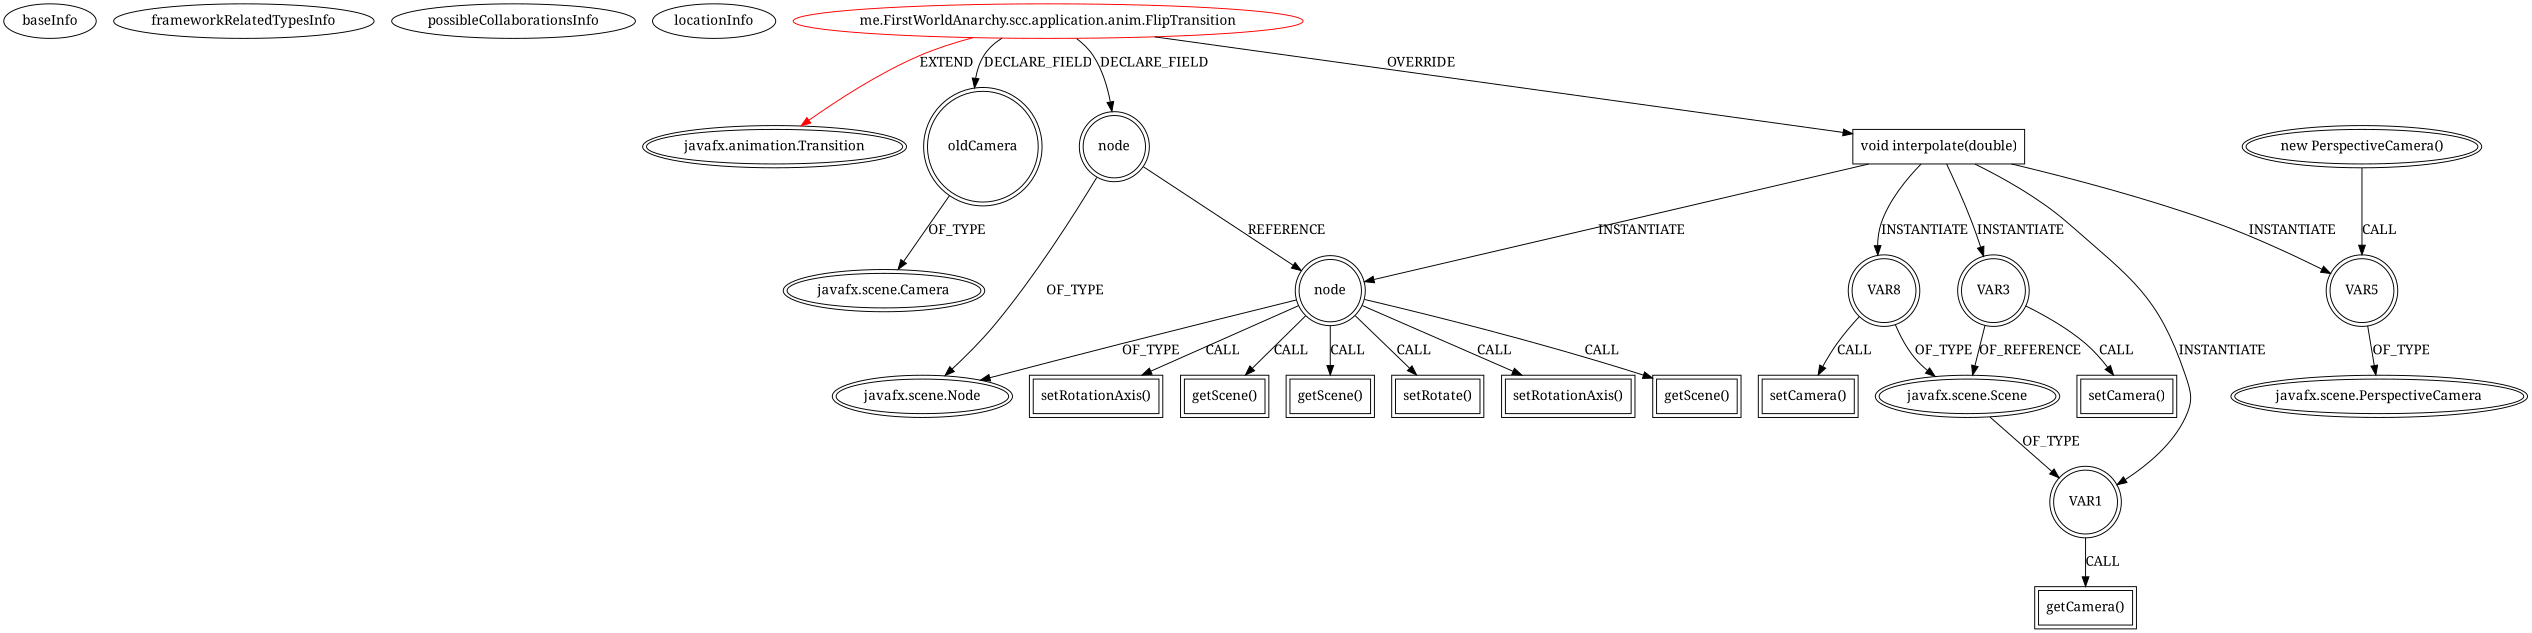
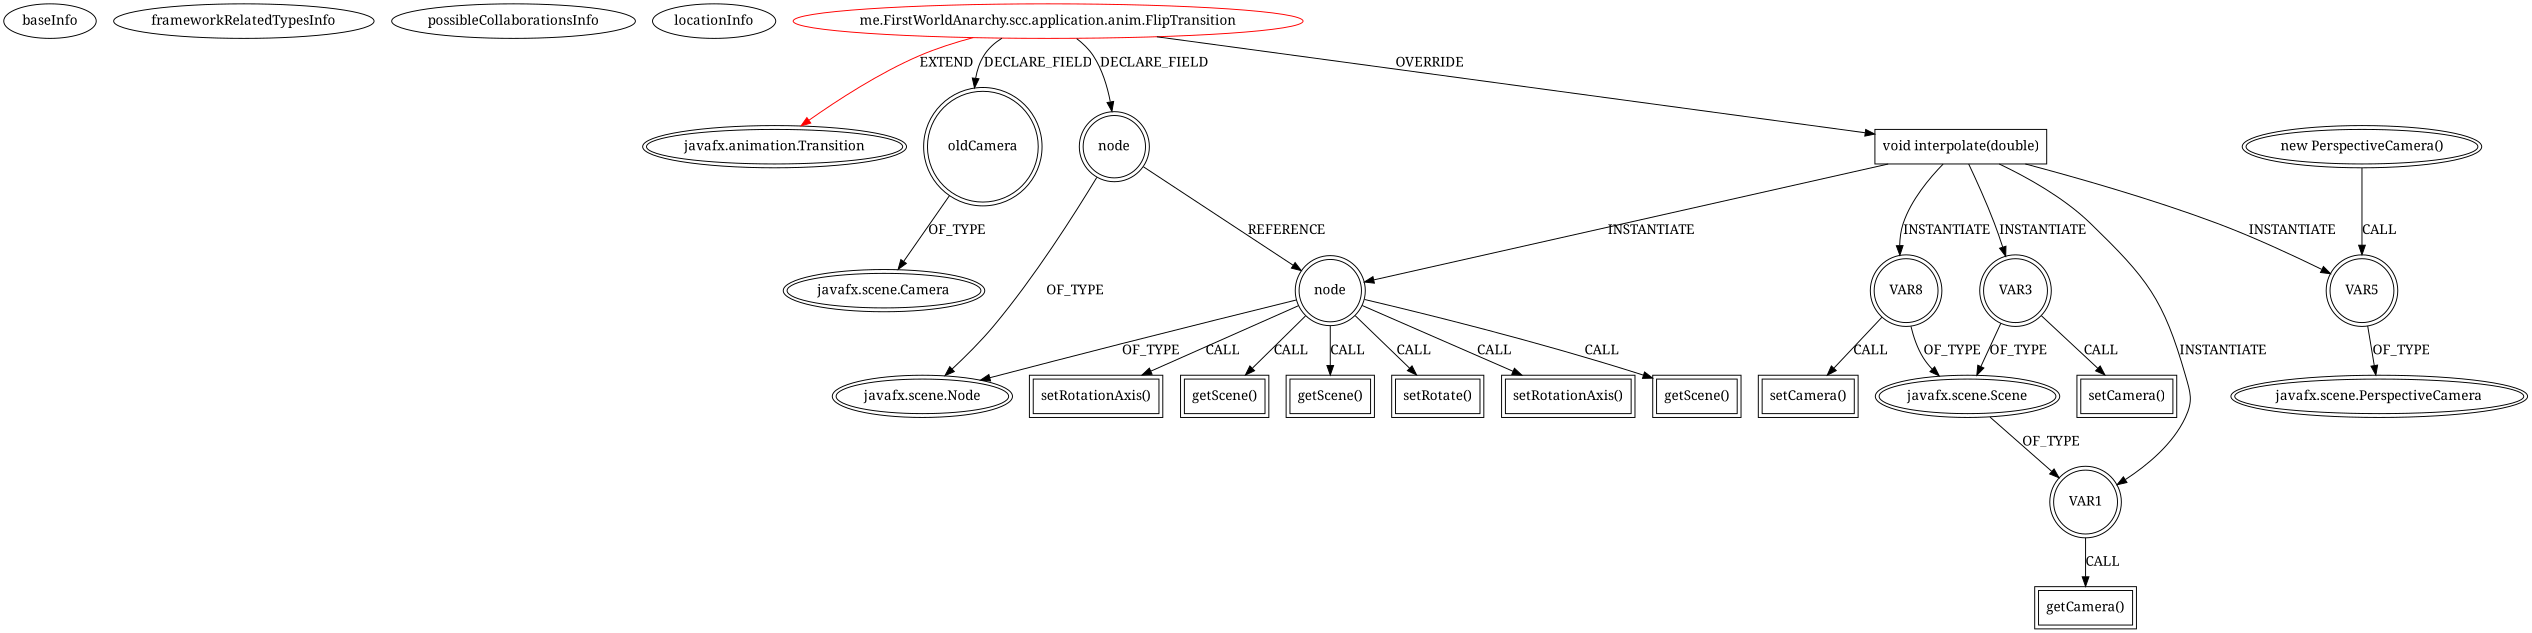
(2030, 351) -> (2019, 351)
